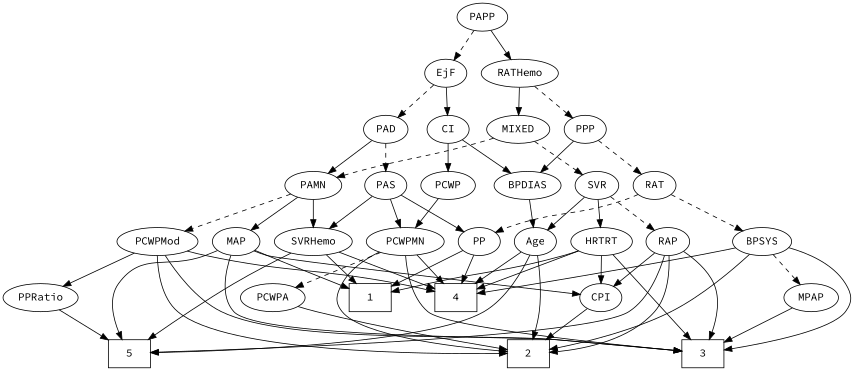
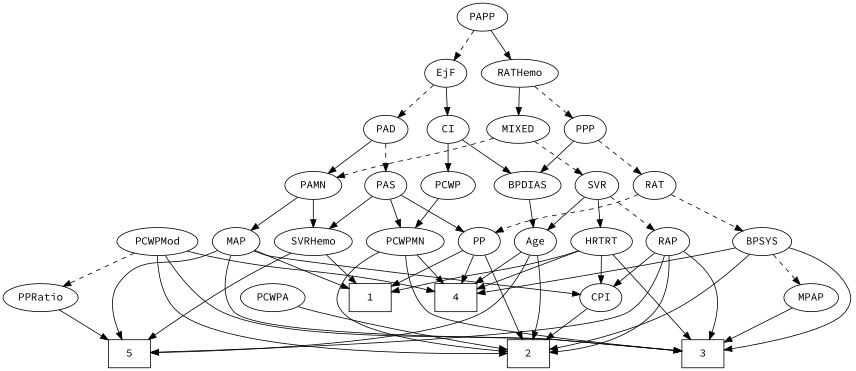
(242, 211) -> none
(372, 265) -> none
(102, 268) -> (102, 268)
(342, 268) -> none
none -> (506, 301)
